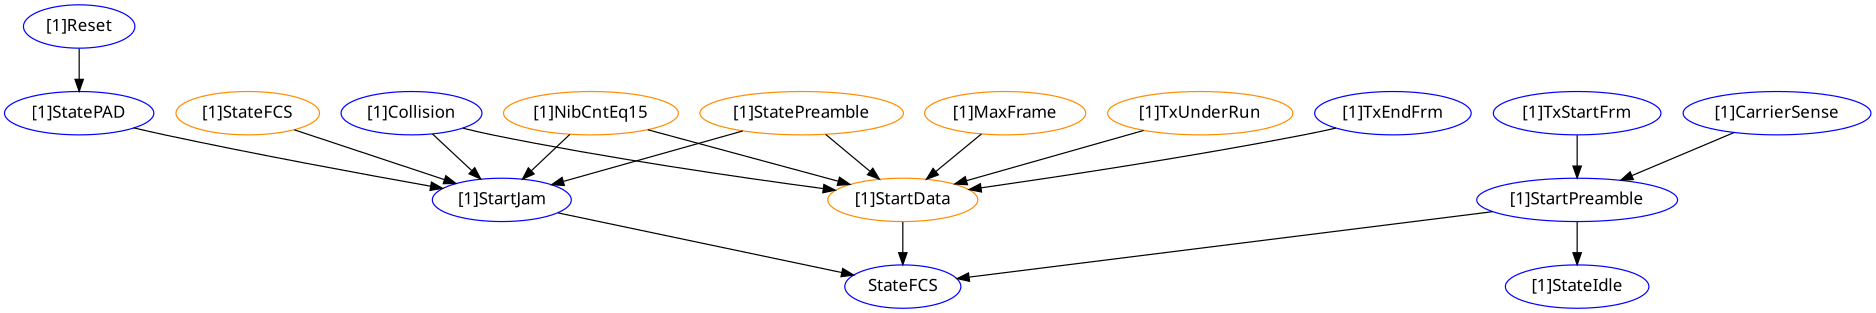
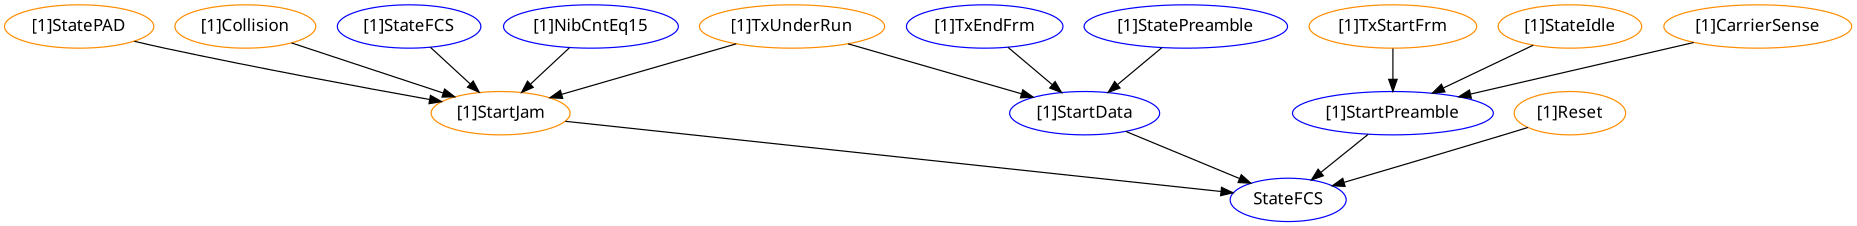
(79, 26) -> (1570, 113)
(79, 64) -> (1436, 155)
(79, 113) -> (79, 26)
(248, 113) -> (409, 26)
(412, 113) -> (245, 26)
(591, 113) -> (591, 26)
(802, 113) -> (1186, 26)
(1005, 113) -> none
(1577, 113) -> (1393, 26)
(1777, 113) -> (1758, 26)
(743, 155) -> none
(653, 156) -> (649, 69)
(660, 165) -> none
(502, 200) -> (501, 113)
(903, 200) -> (1085, 113)
(1577, 237) -> (1488, 67)
(1577, 287) -> (1570, 26)
